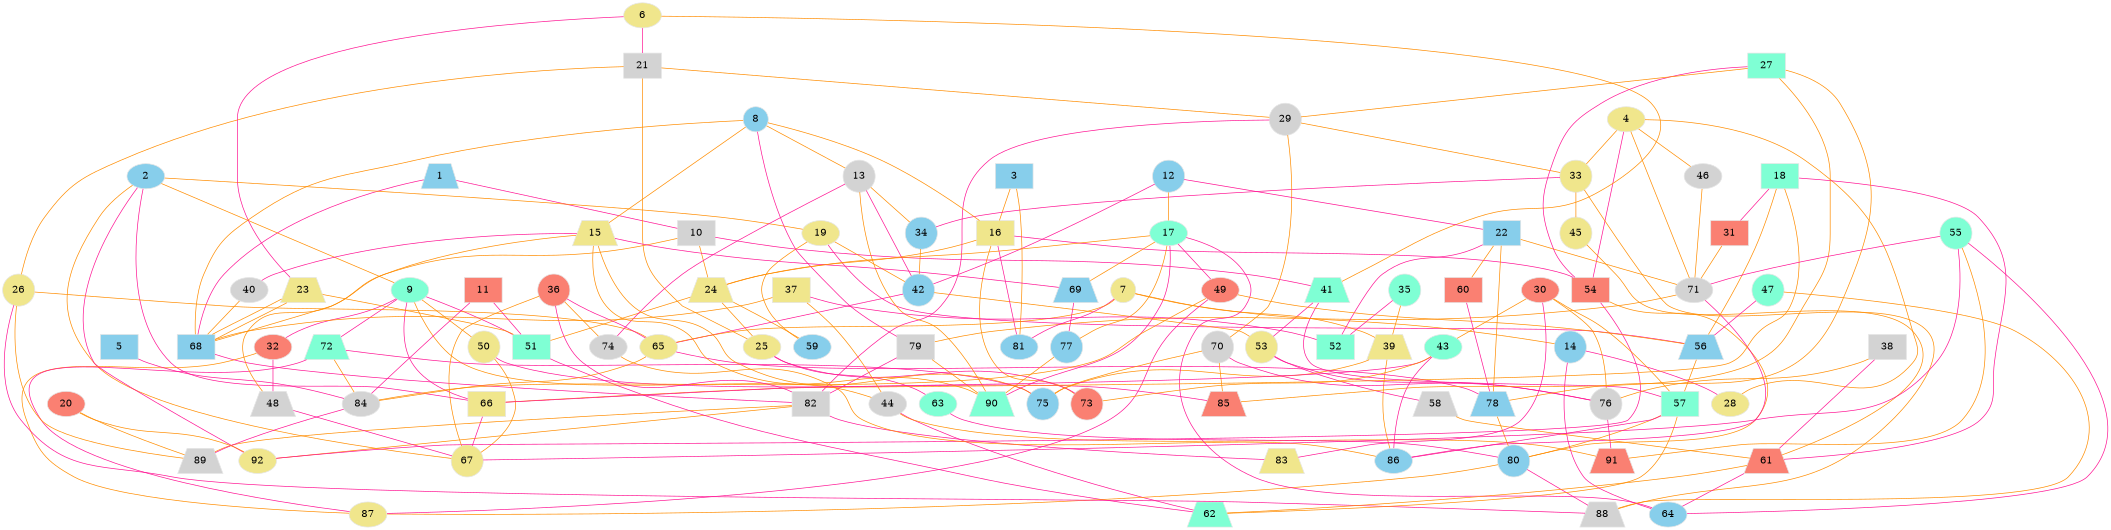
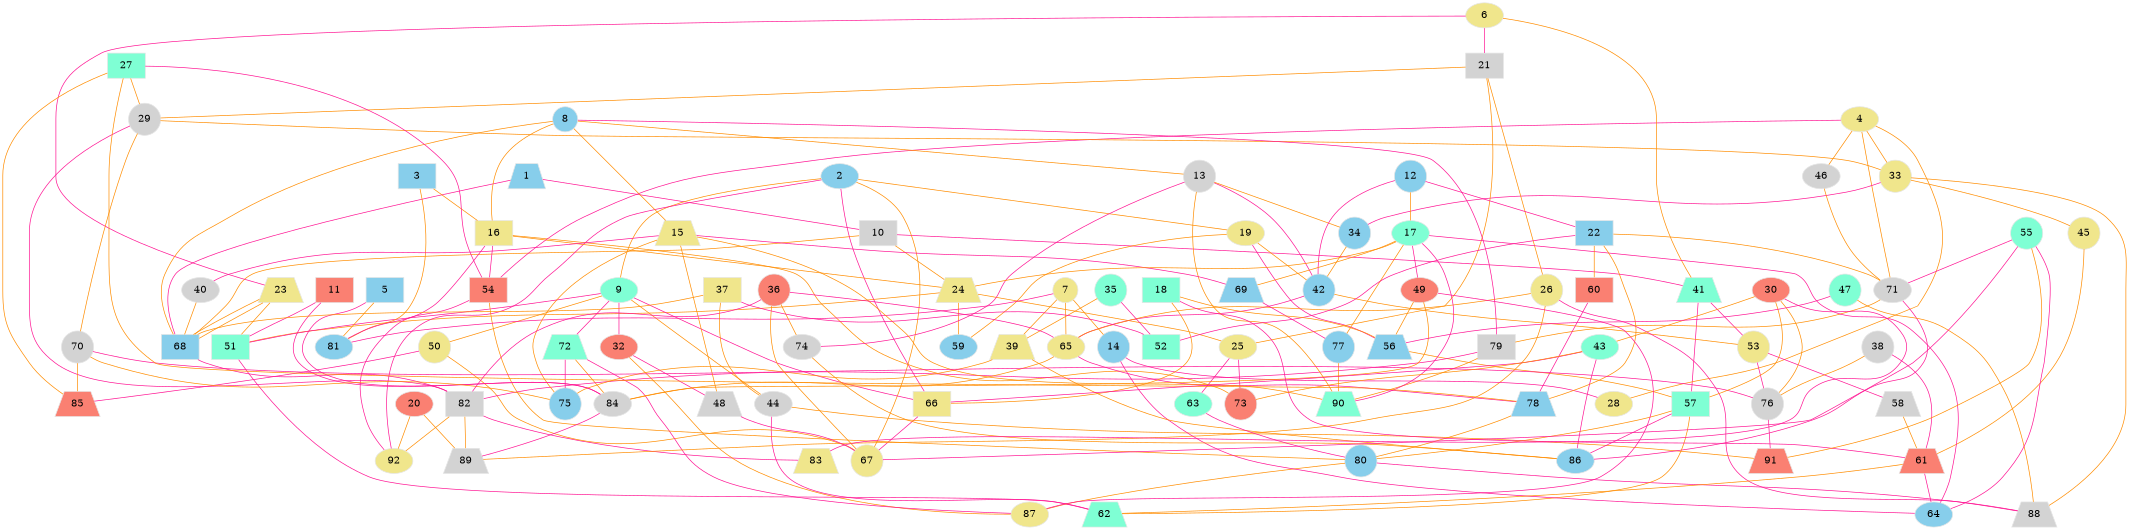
(1730, 233) -> none
none -> (359, 319)
(1887, 347) -> (1878, 347)
